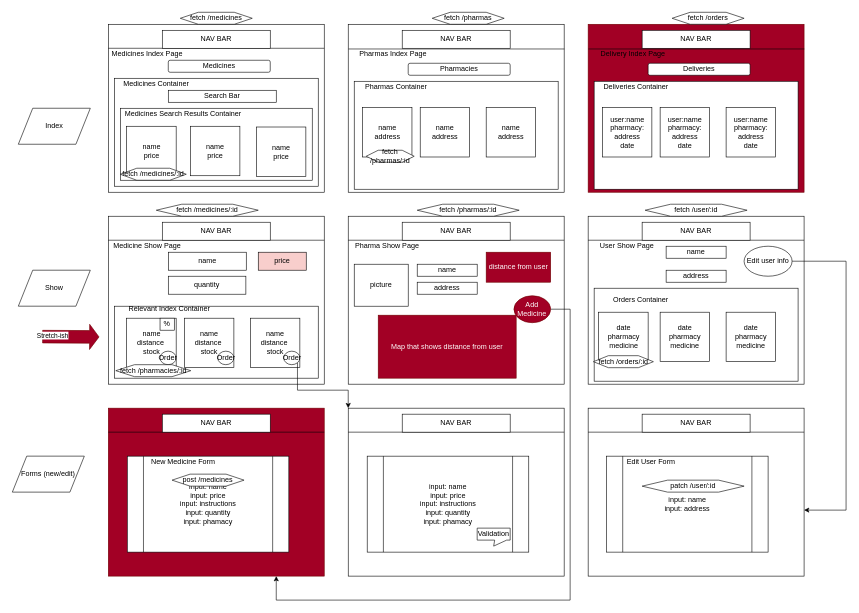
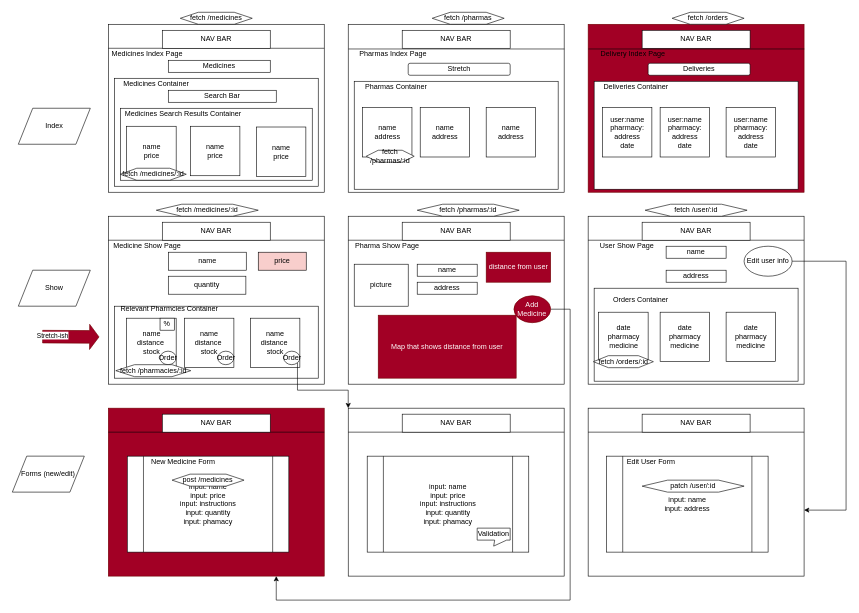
(219, 66) -> (219, 66)
(459, 69) -> (459, 69)
(170, 309) -> (170, 309)
